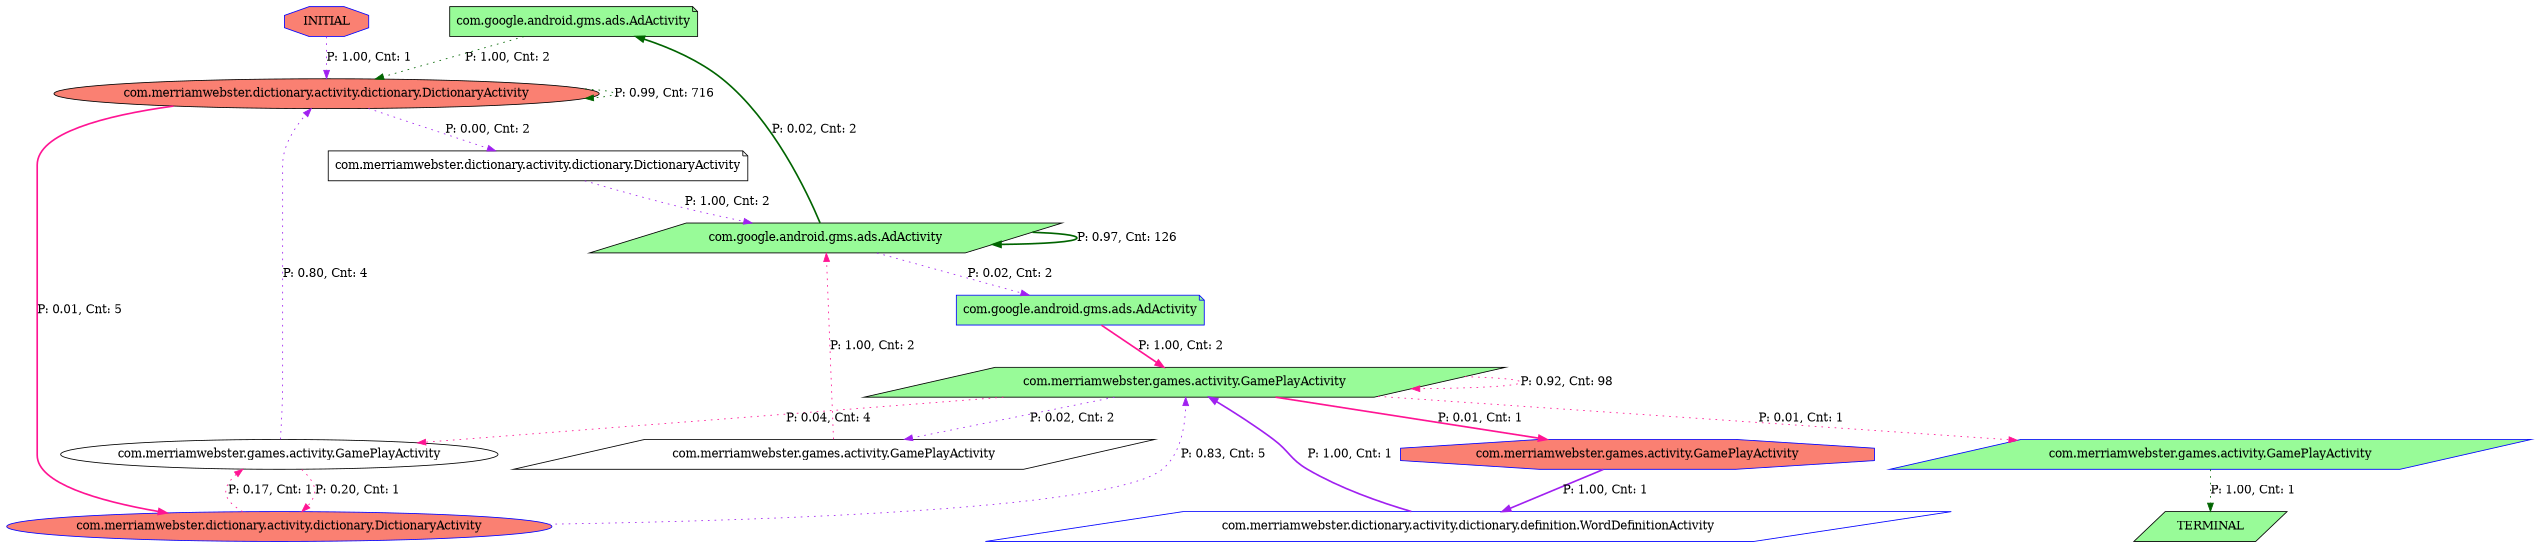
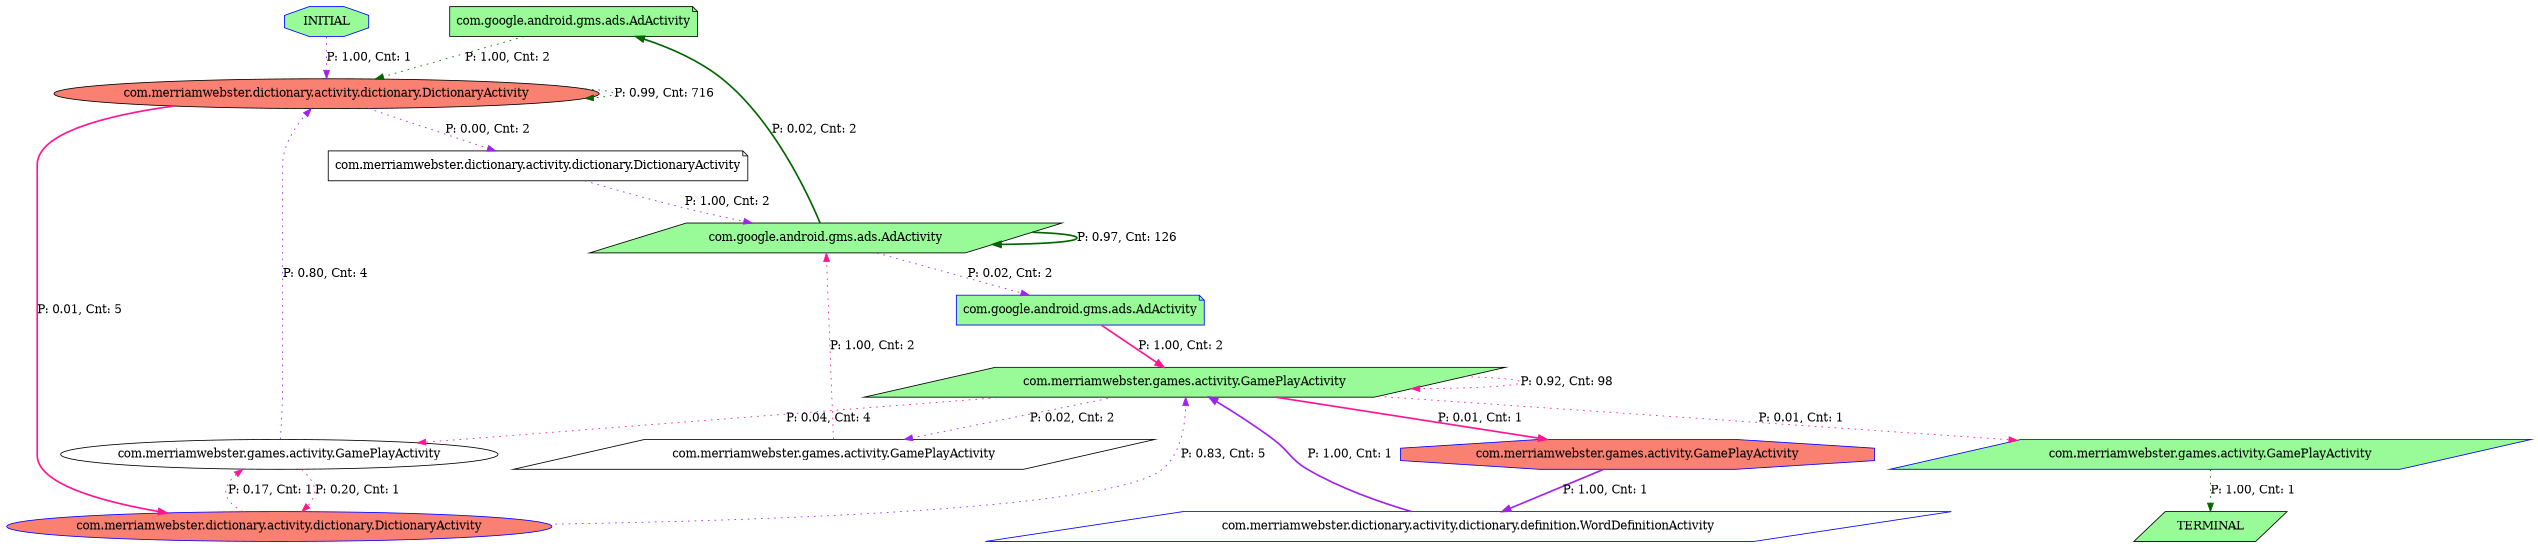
(327, 22) -> (327, 22)
